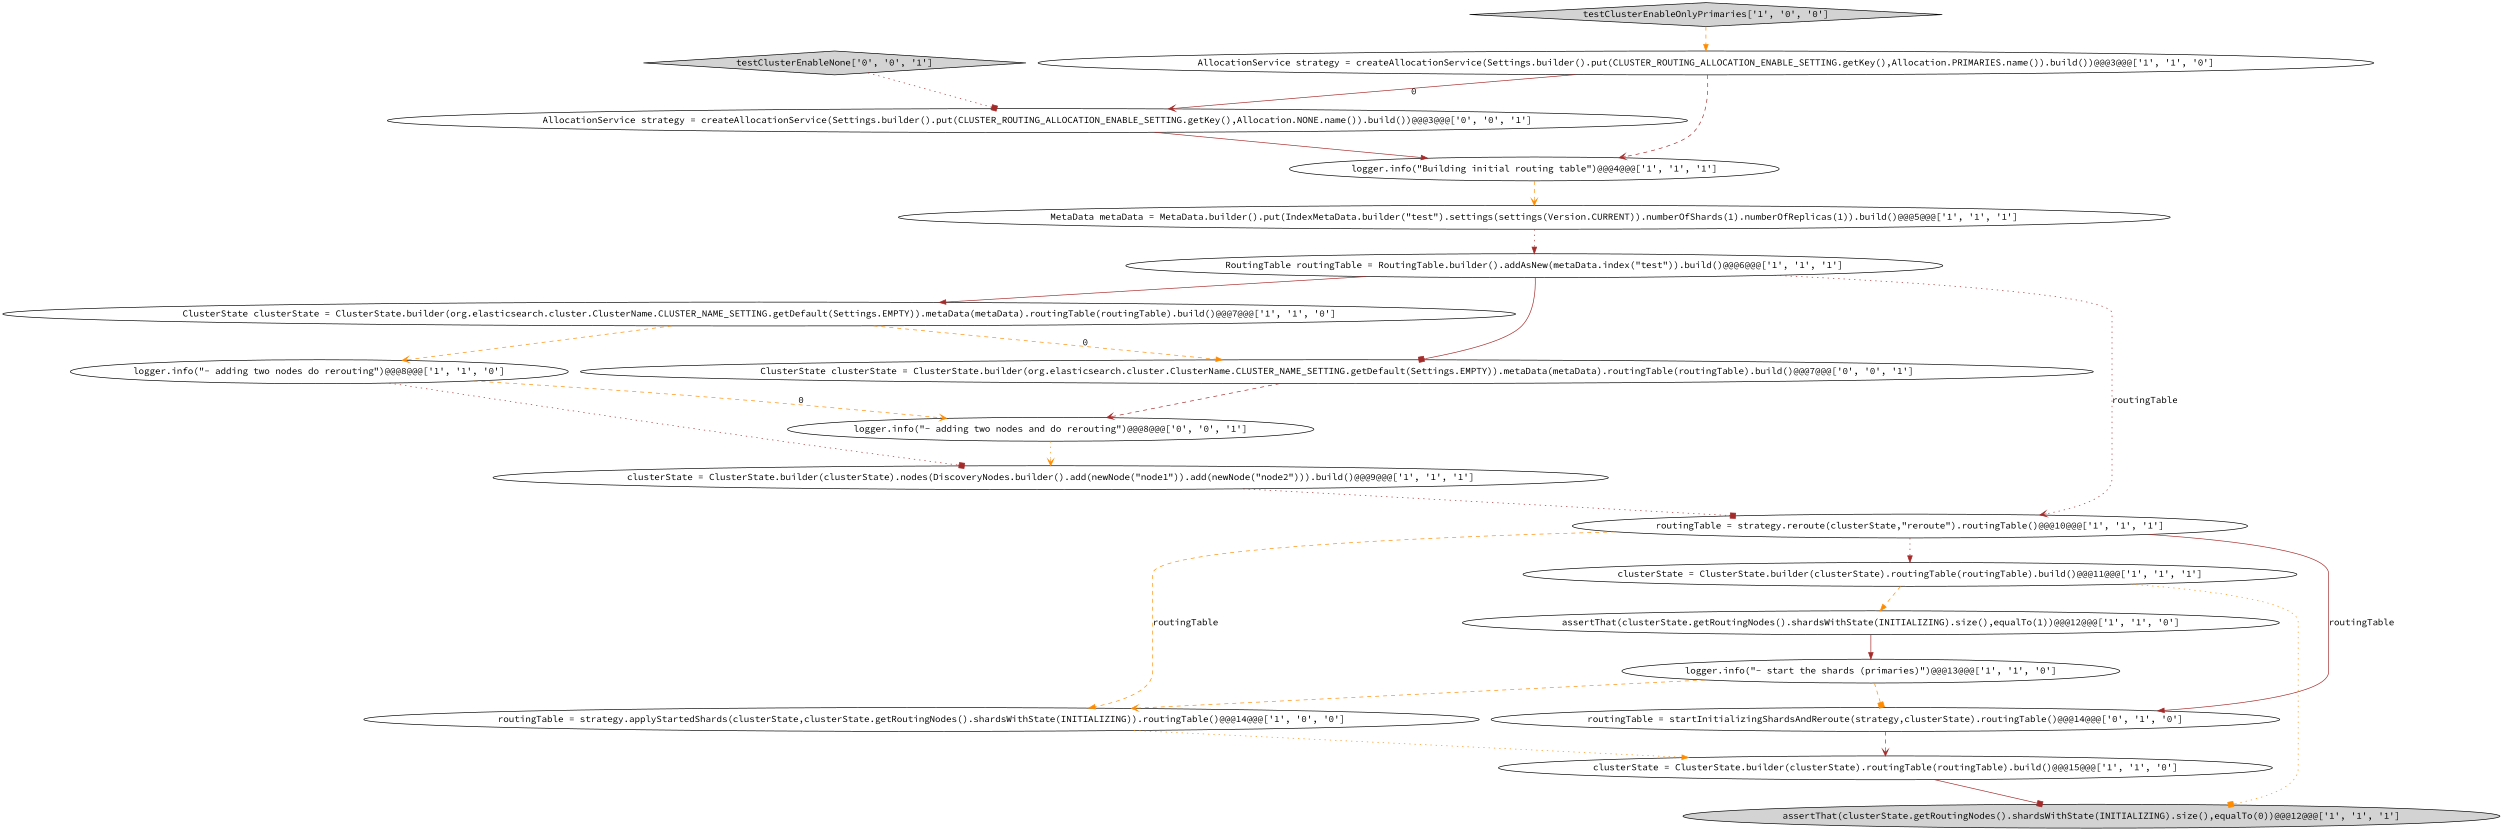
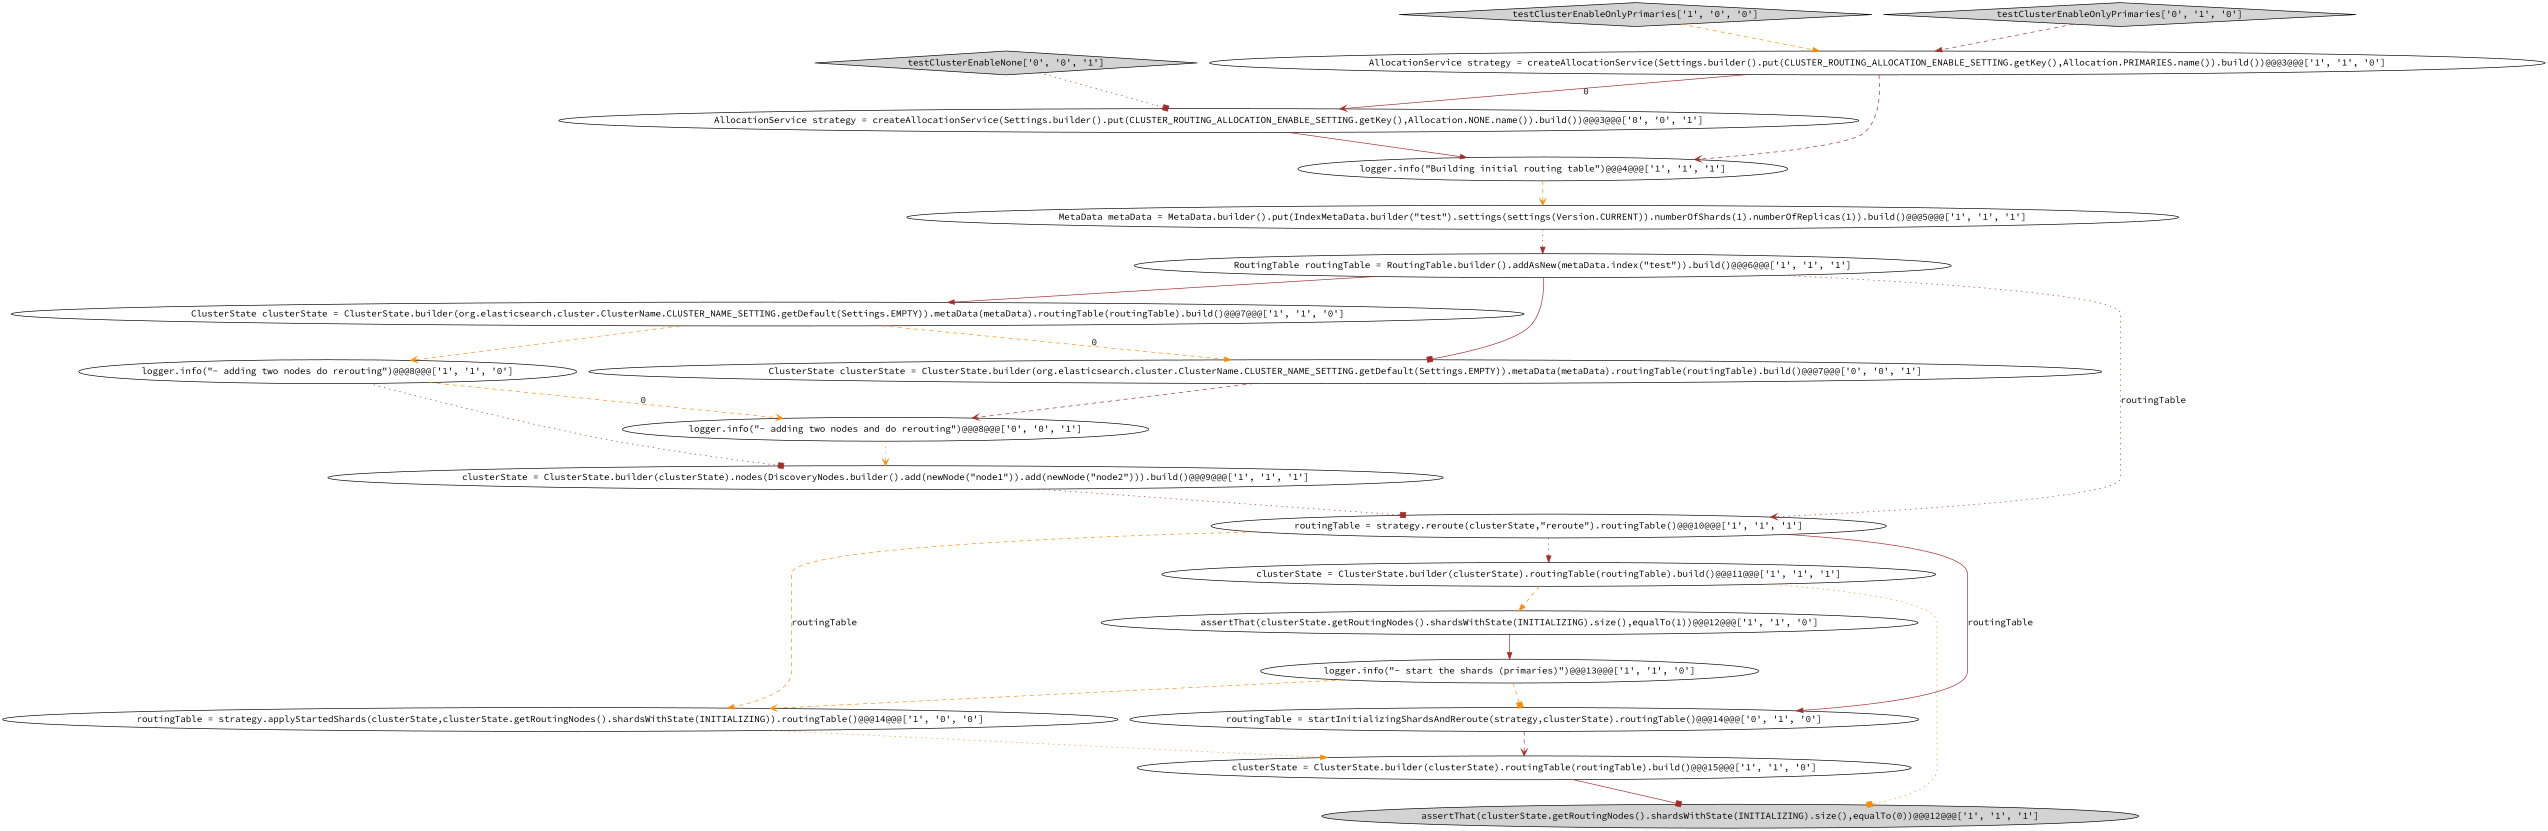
none -> (2120, 15)
